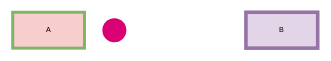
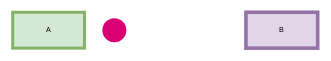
(48, 30) -> (48, 30)
